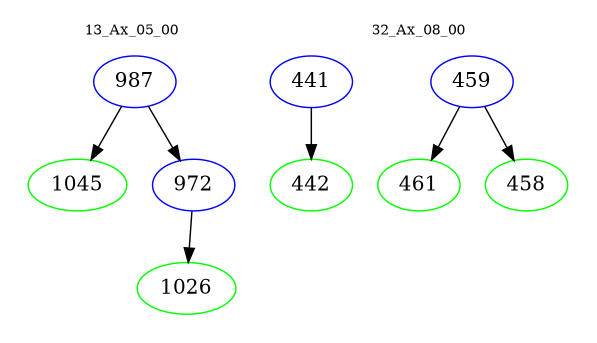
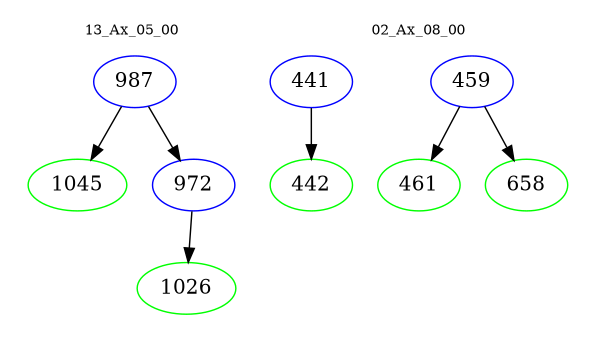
(419, 31) -> (419, 31)
(527, 185) -> (527, 185)
